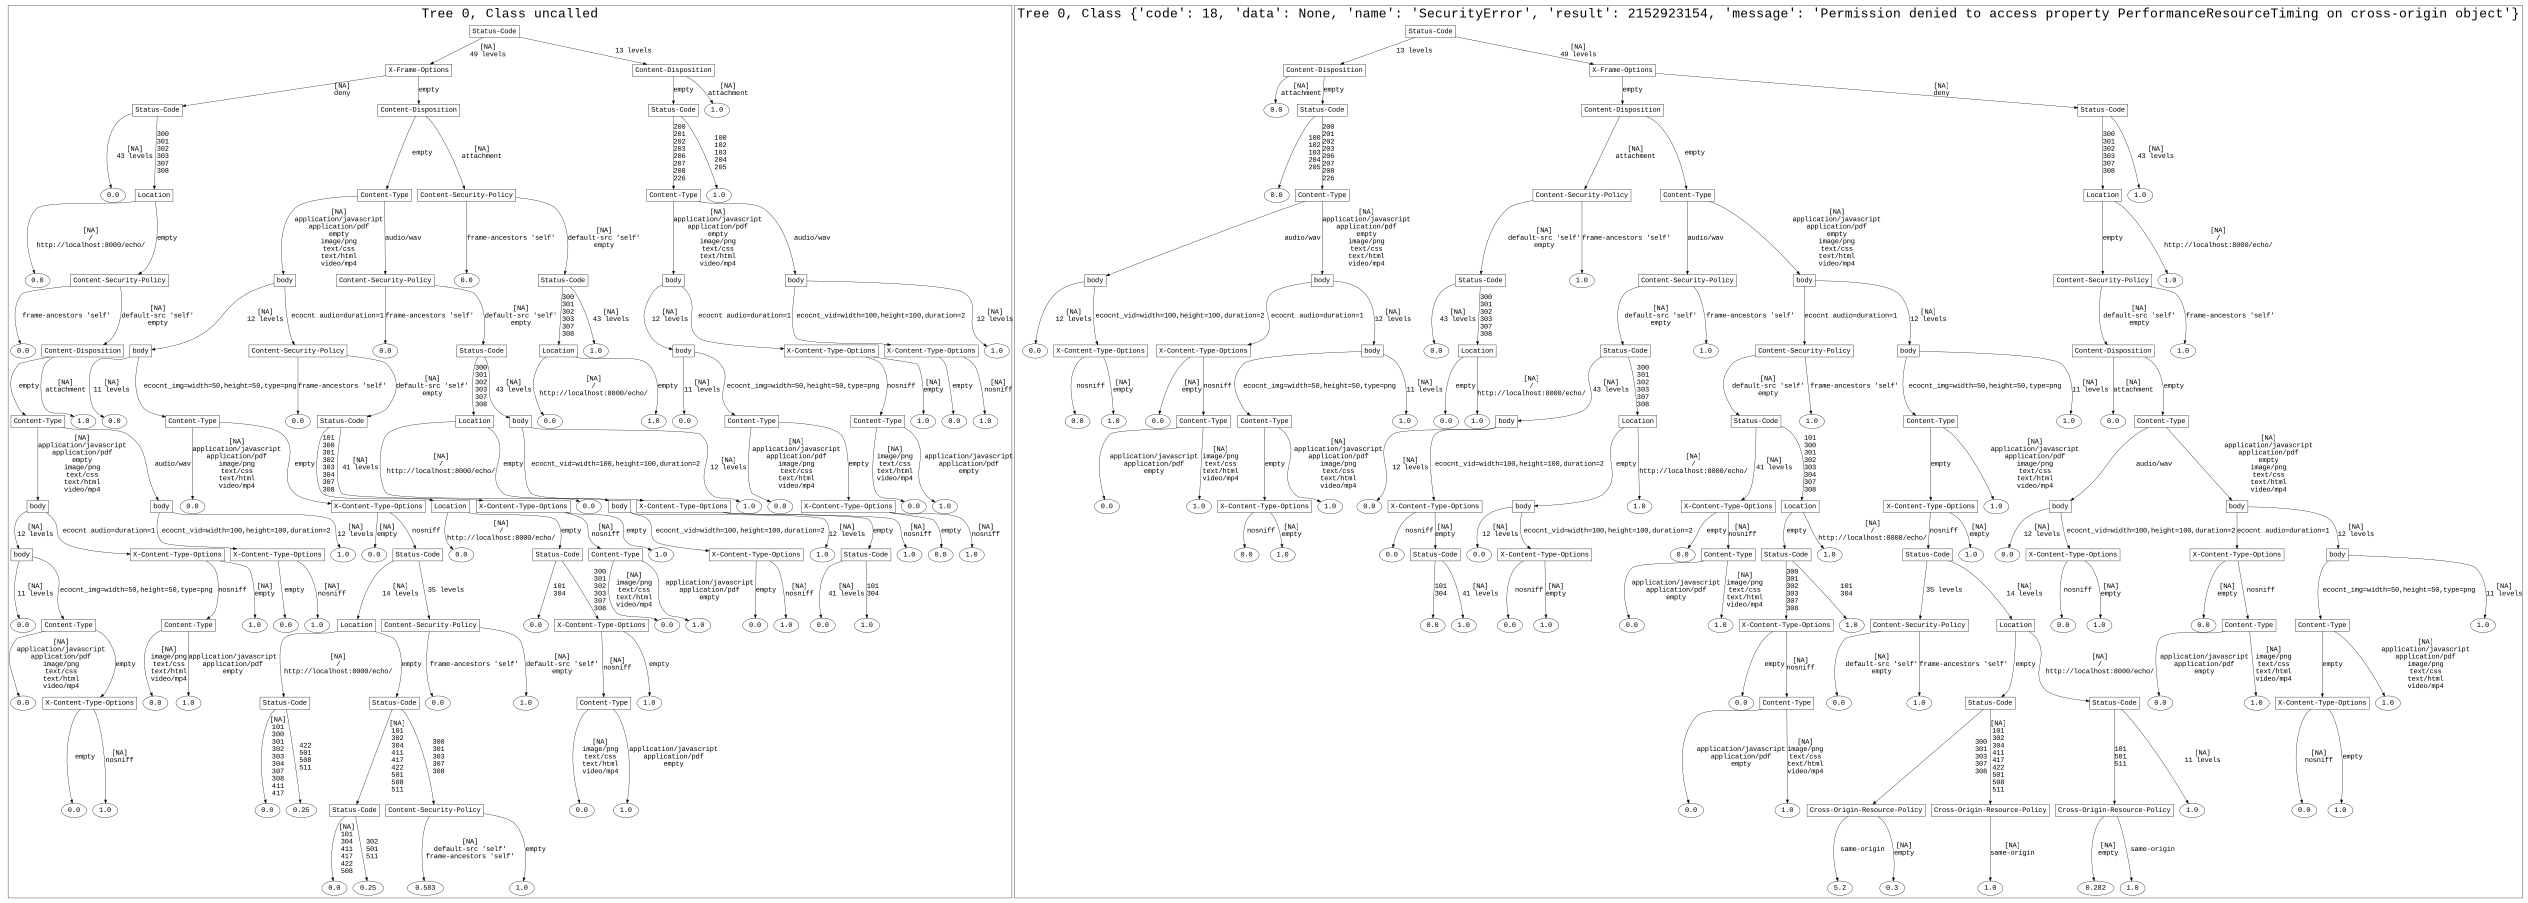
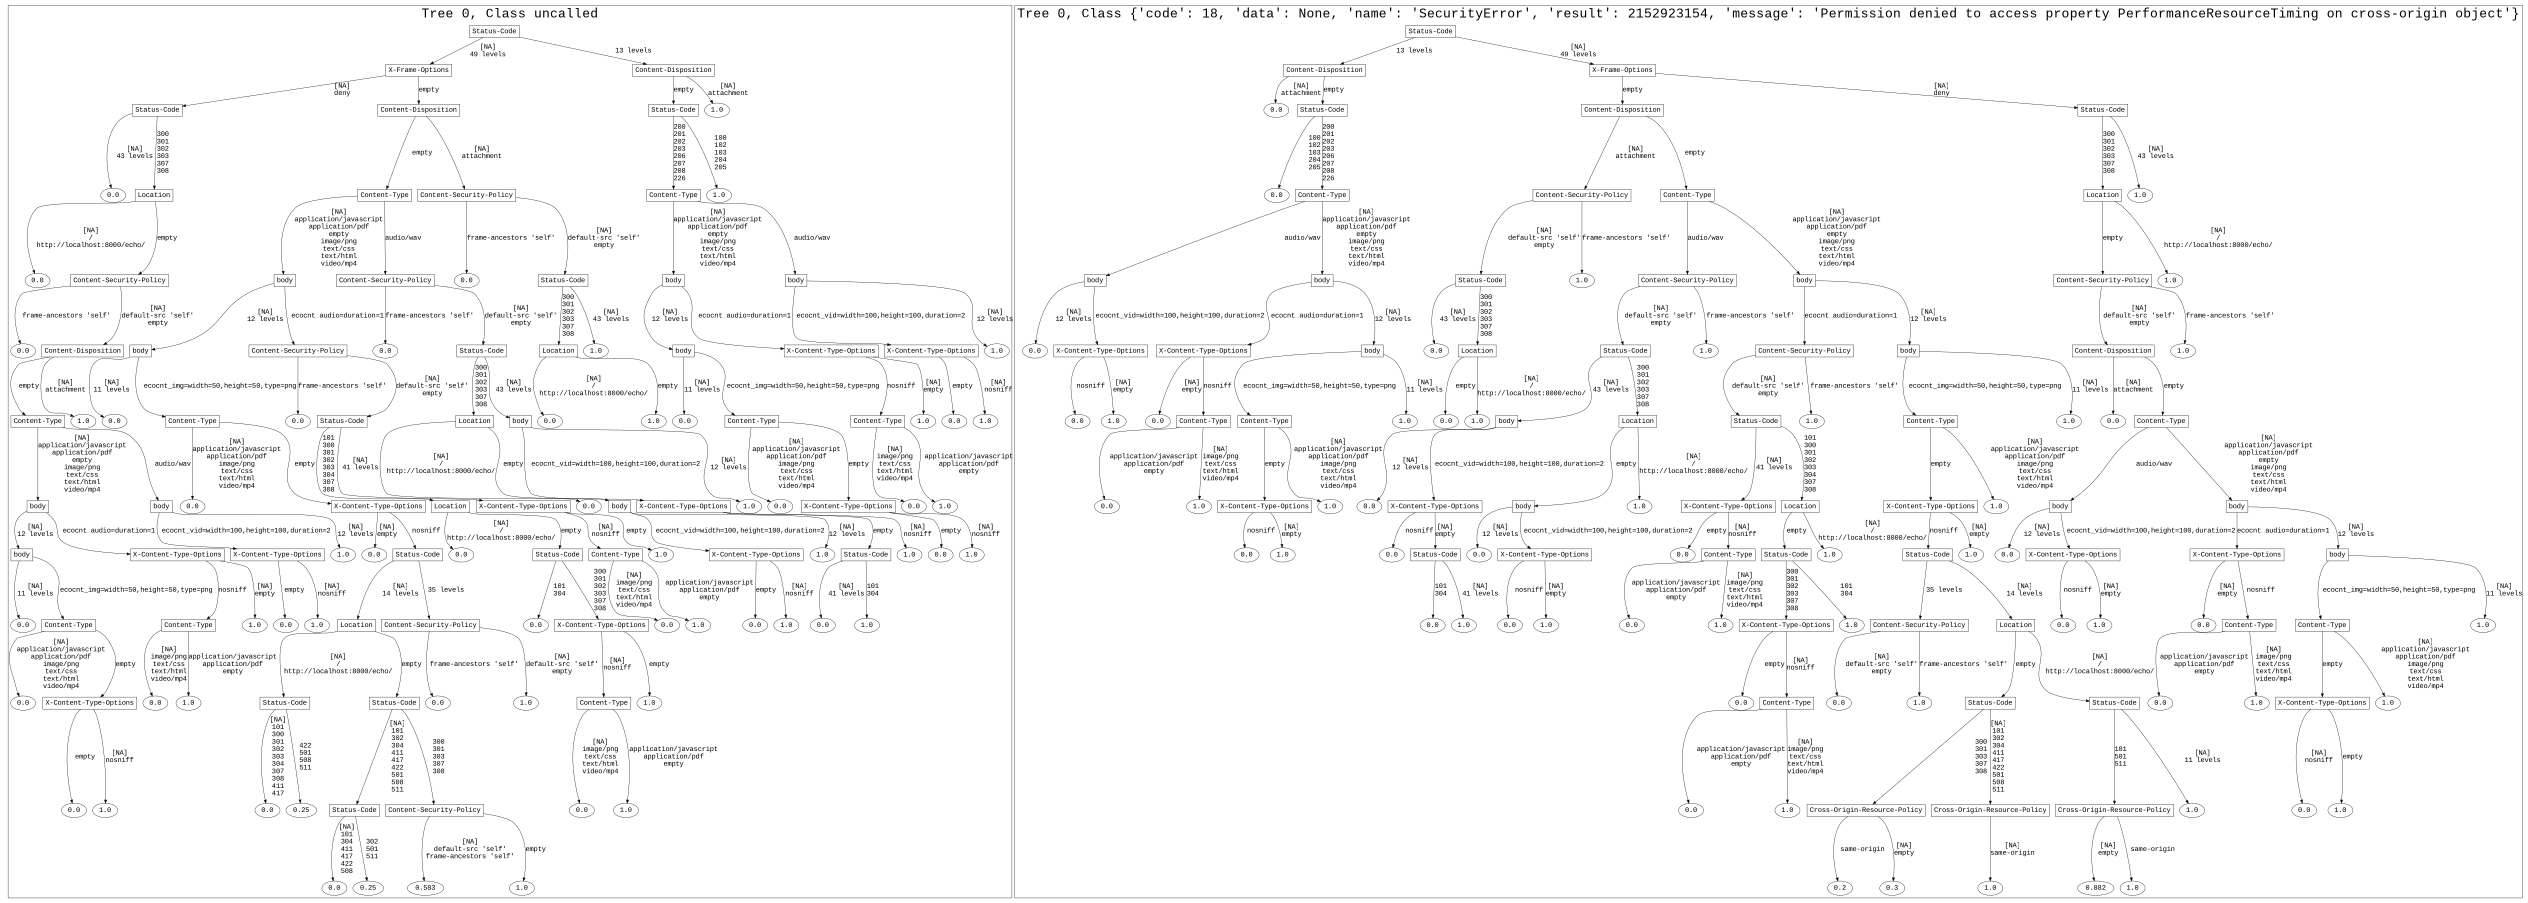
(1840, 888) -> (1840, 888)
(2096, 888) -> (2096, 888)
